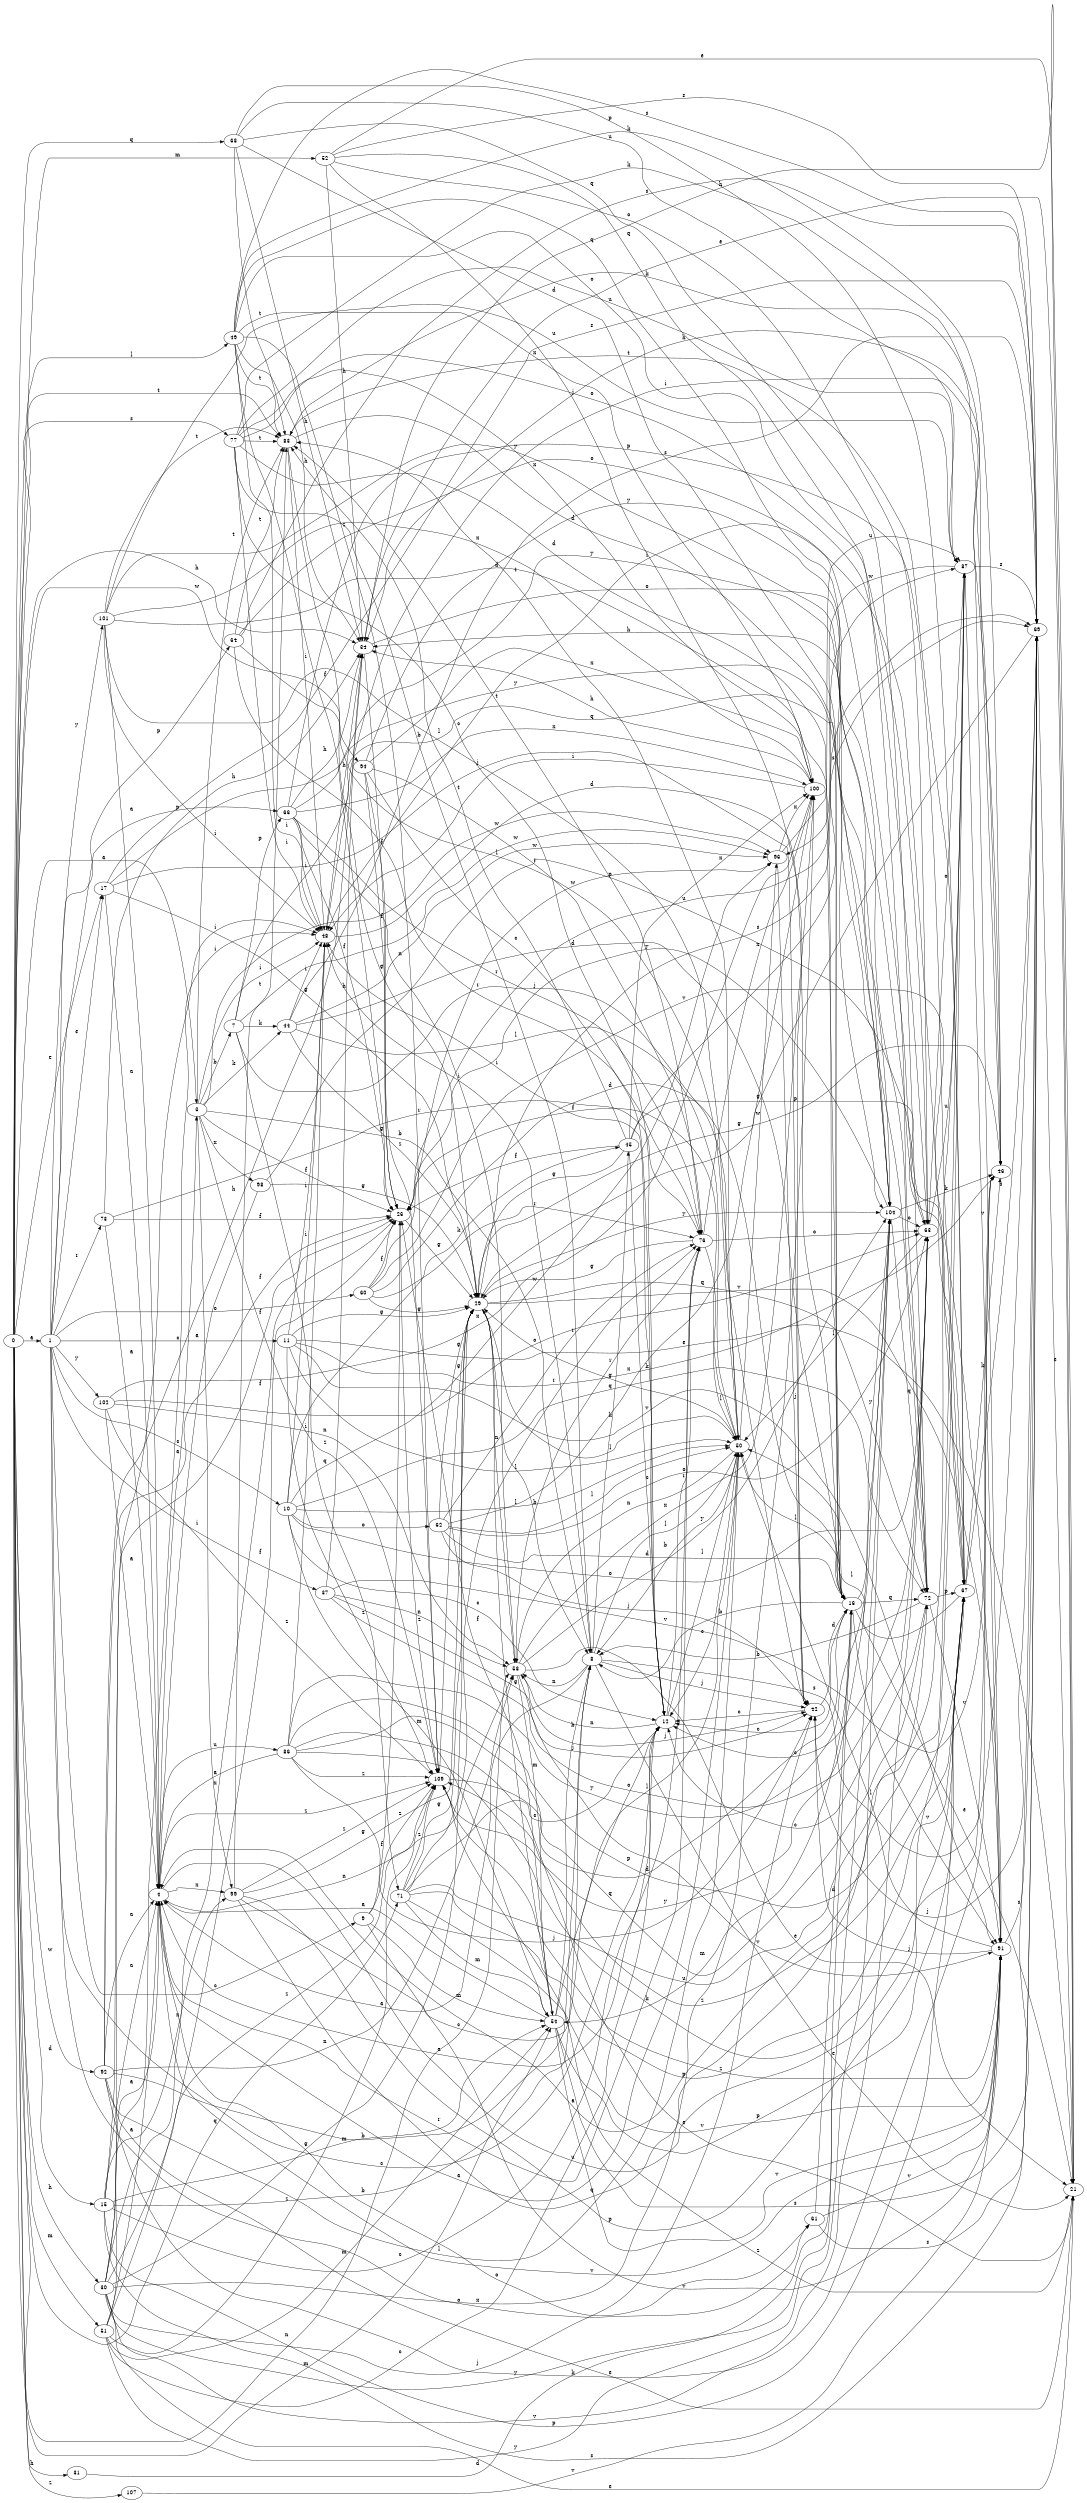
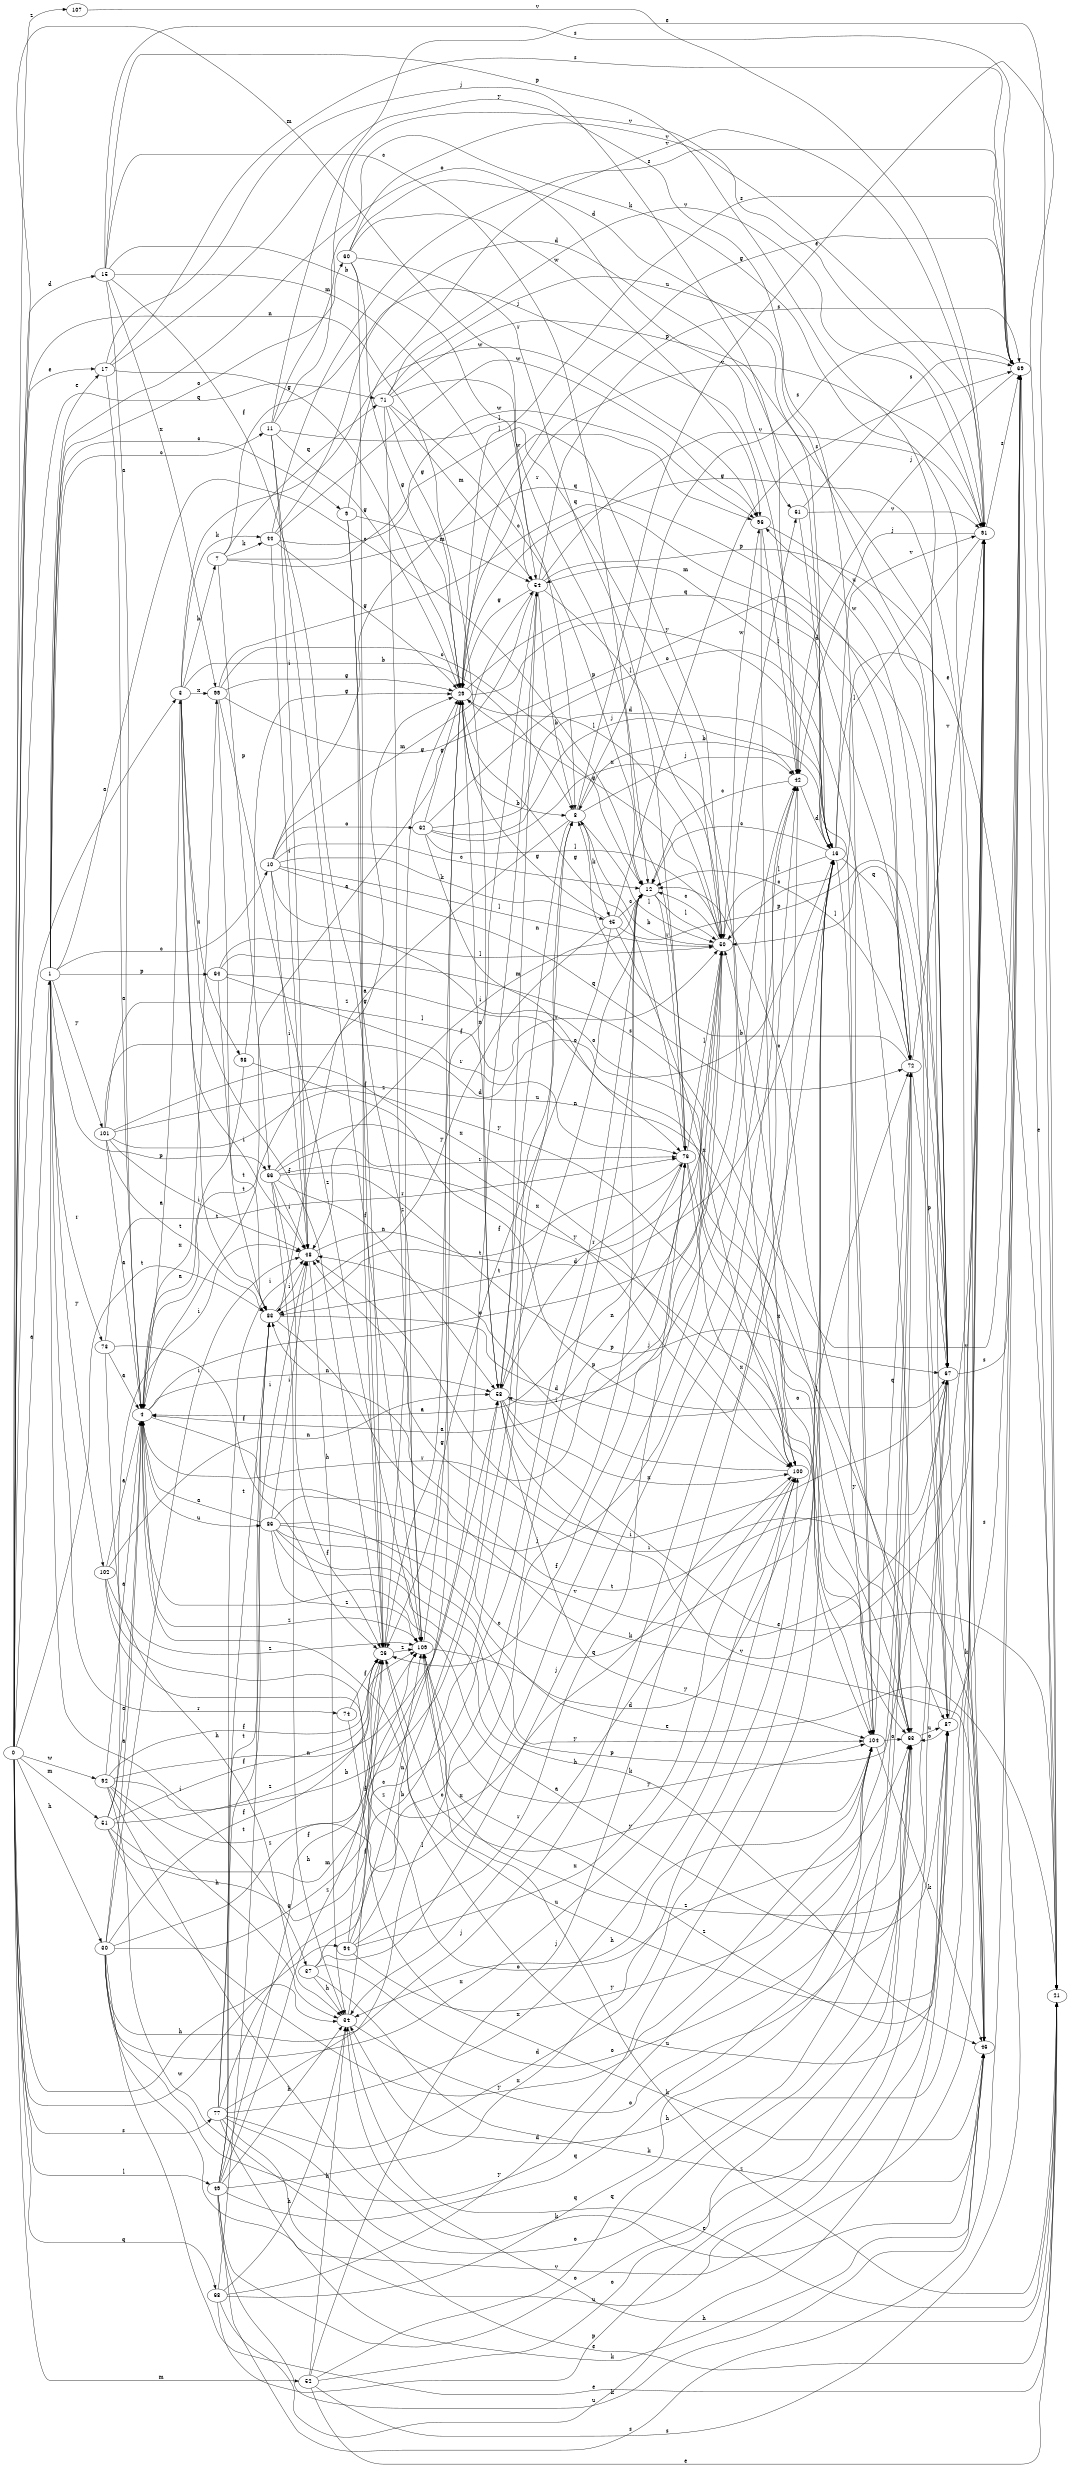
(459, 788) -> (442, 1139)
(541, 1257) -> none
(317, 1447) -> none
(666, 1620) -> (649, 2151)
none -> (347, 1714)
(842, 2169) -> (972, 1869)
(77, 2473) -> none
